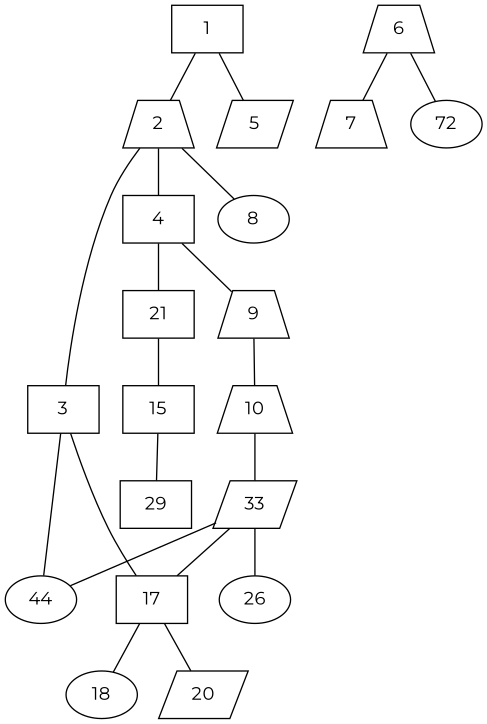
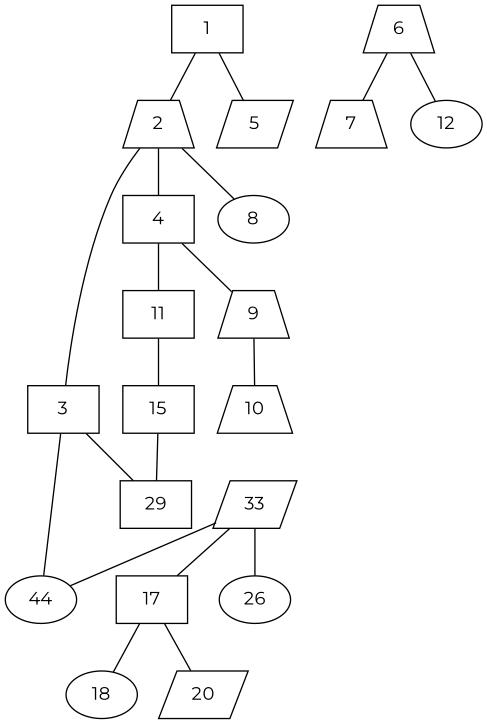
(446, 124) -> (446, 124)
(158, 314) -> (158, 314)
(255, 457) -> none
(98, 507) -> (110, 457)
